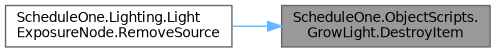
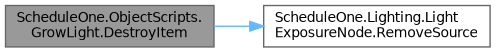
(250, 26) -> (232, 26)
